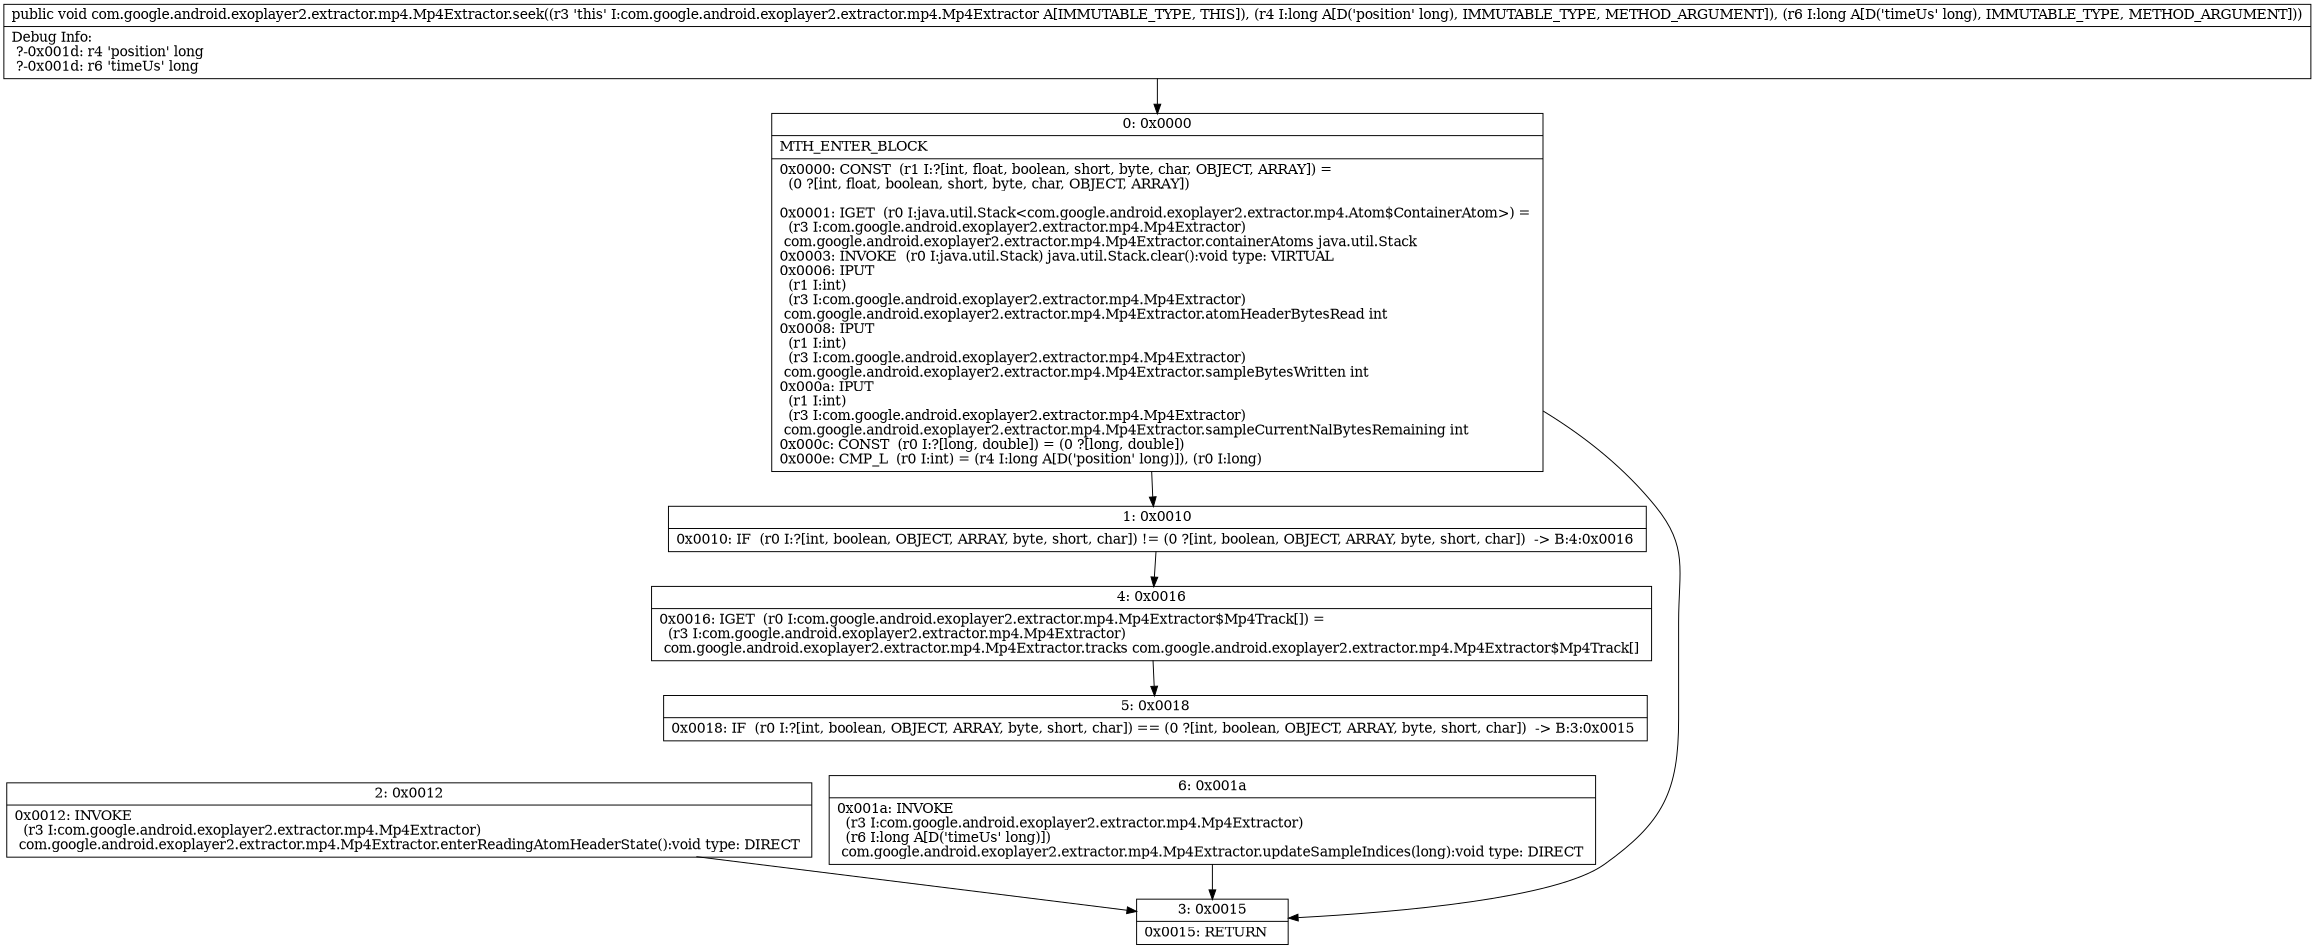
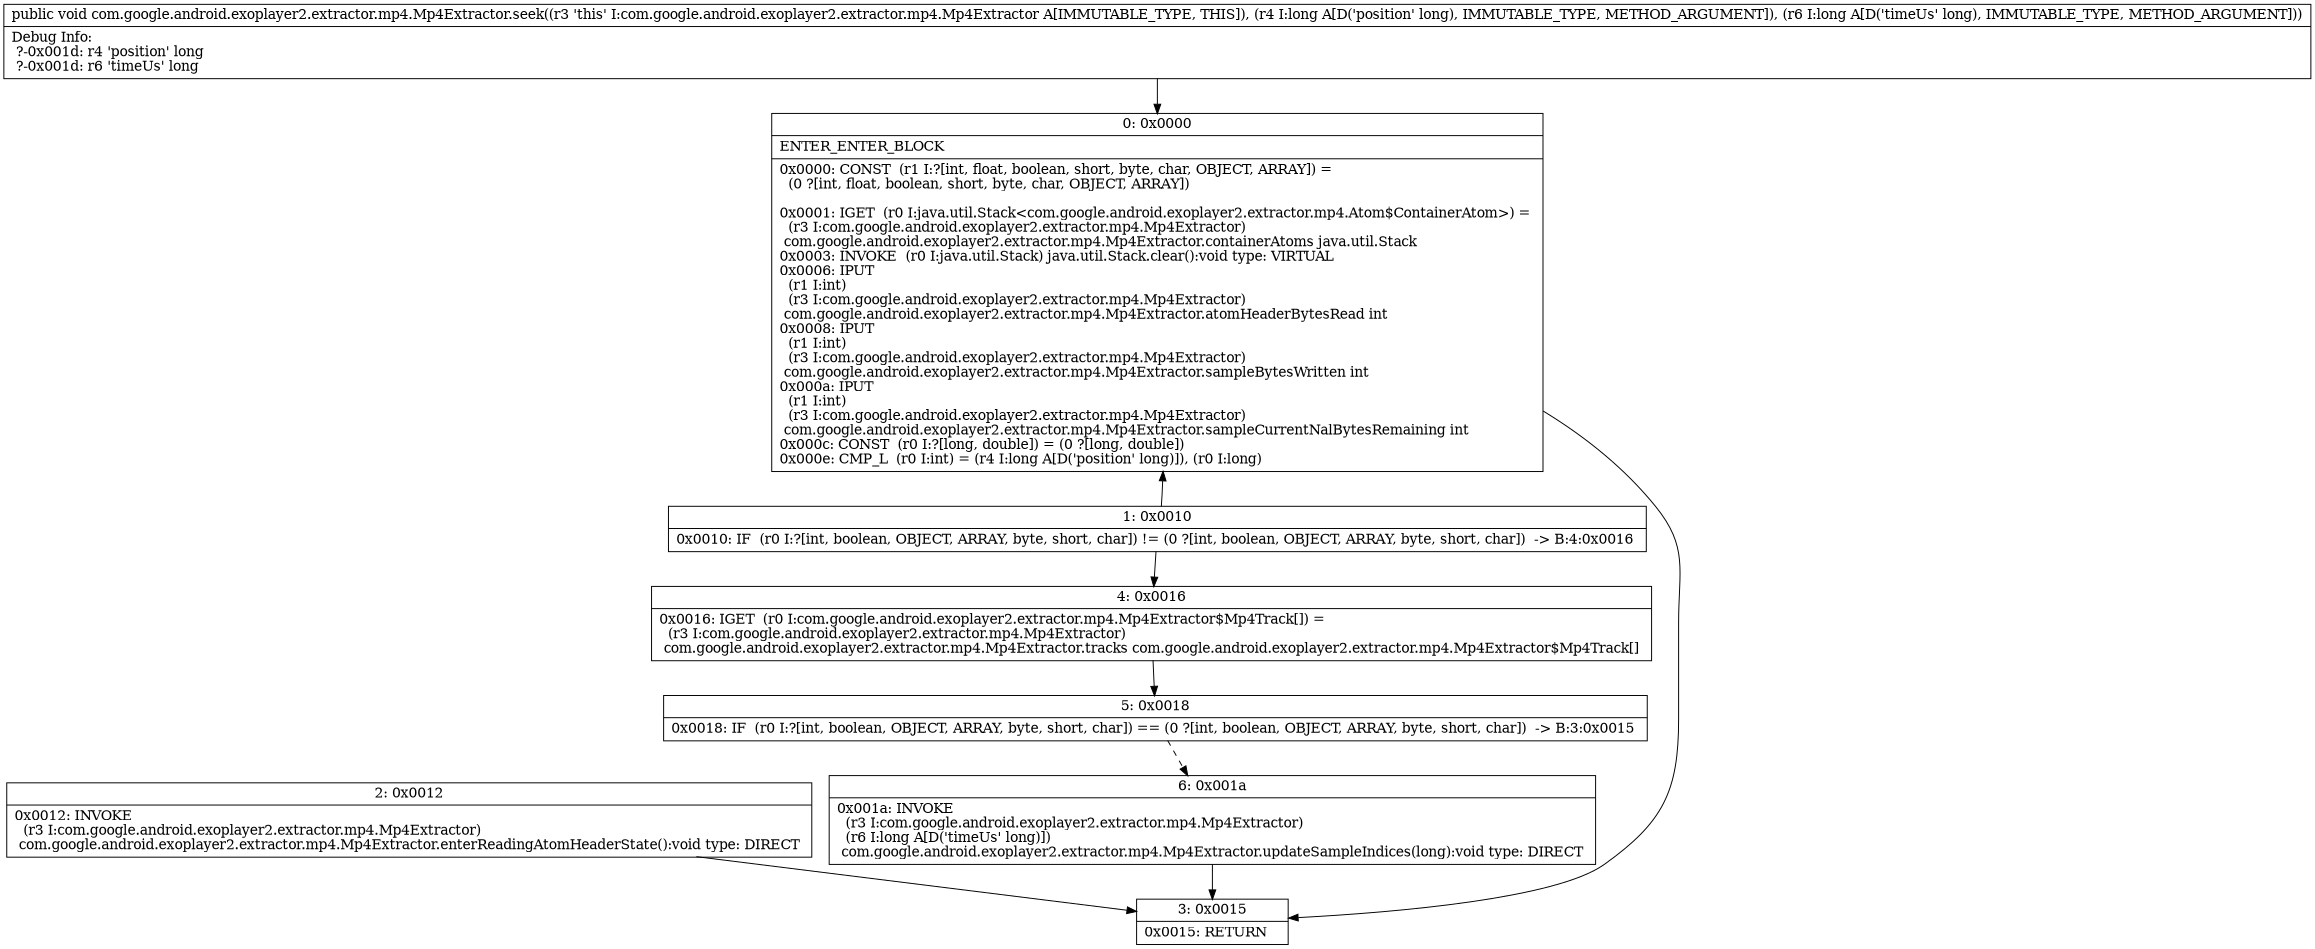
(854, 147) -> (862, 147)
(1152, 484) -> (1162, 494)
none -> (1175, 754)
